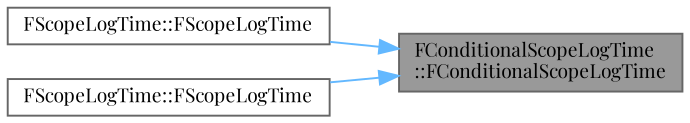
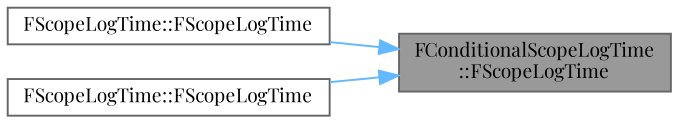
(541, 63) -> (535, 63)
